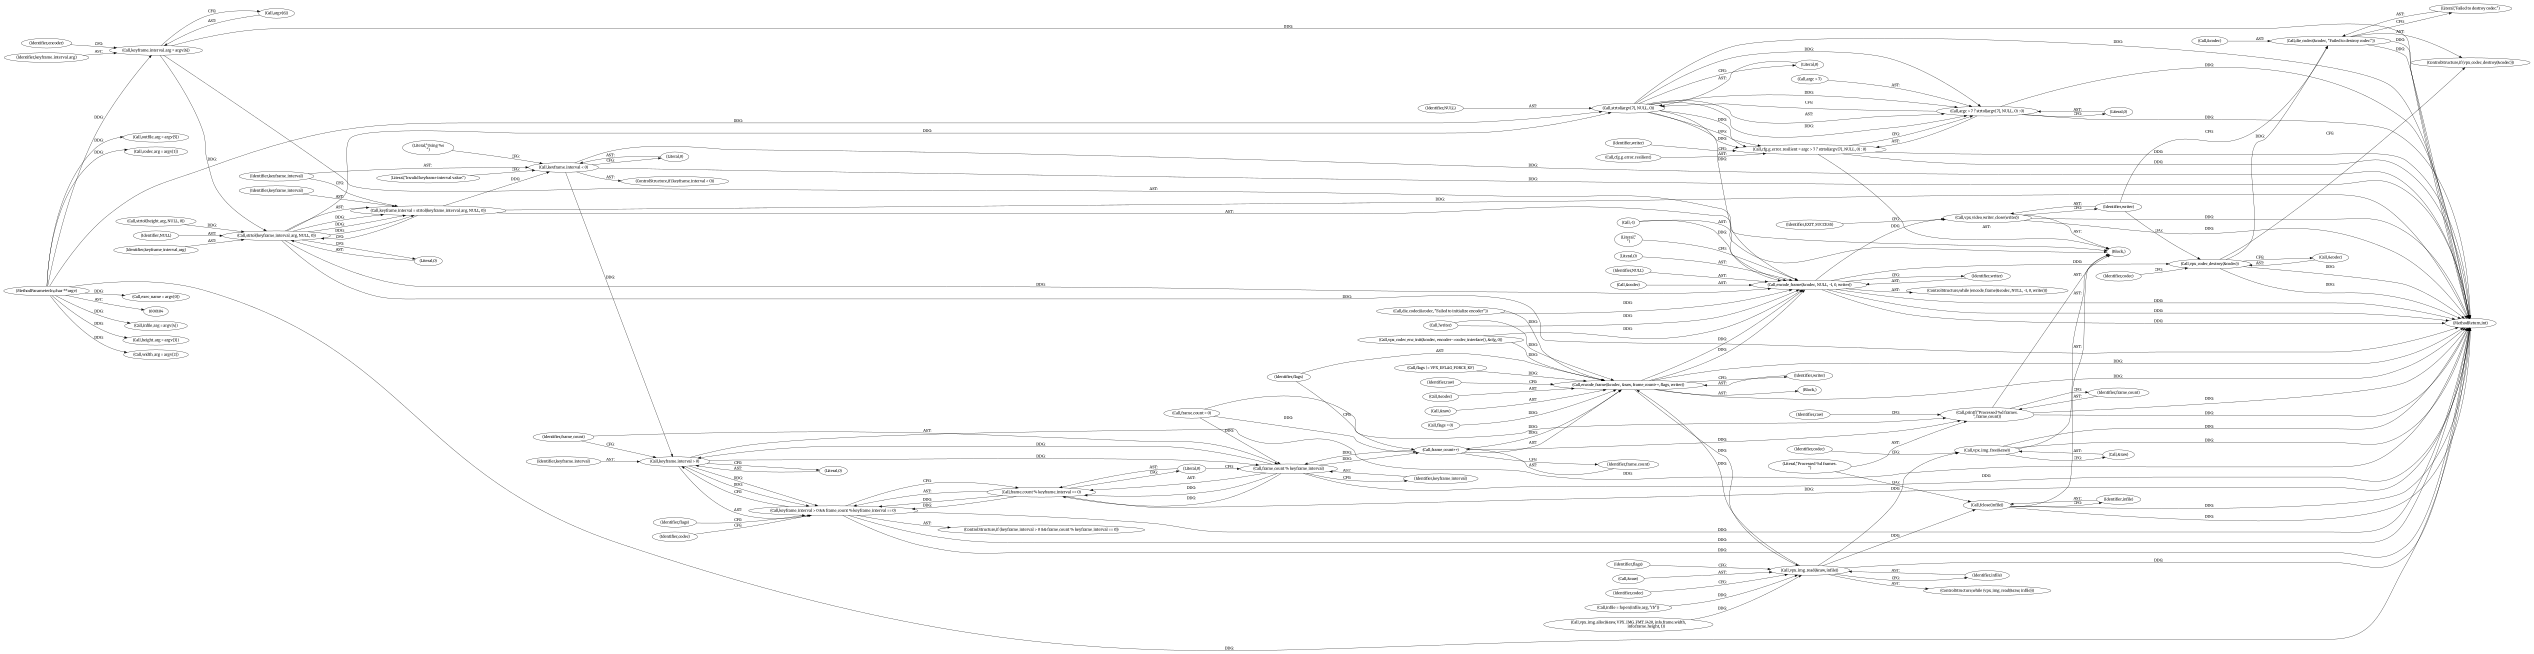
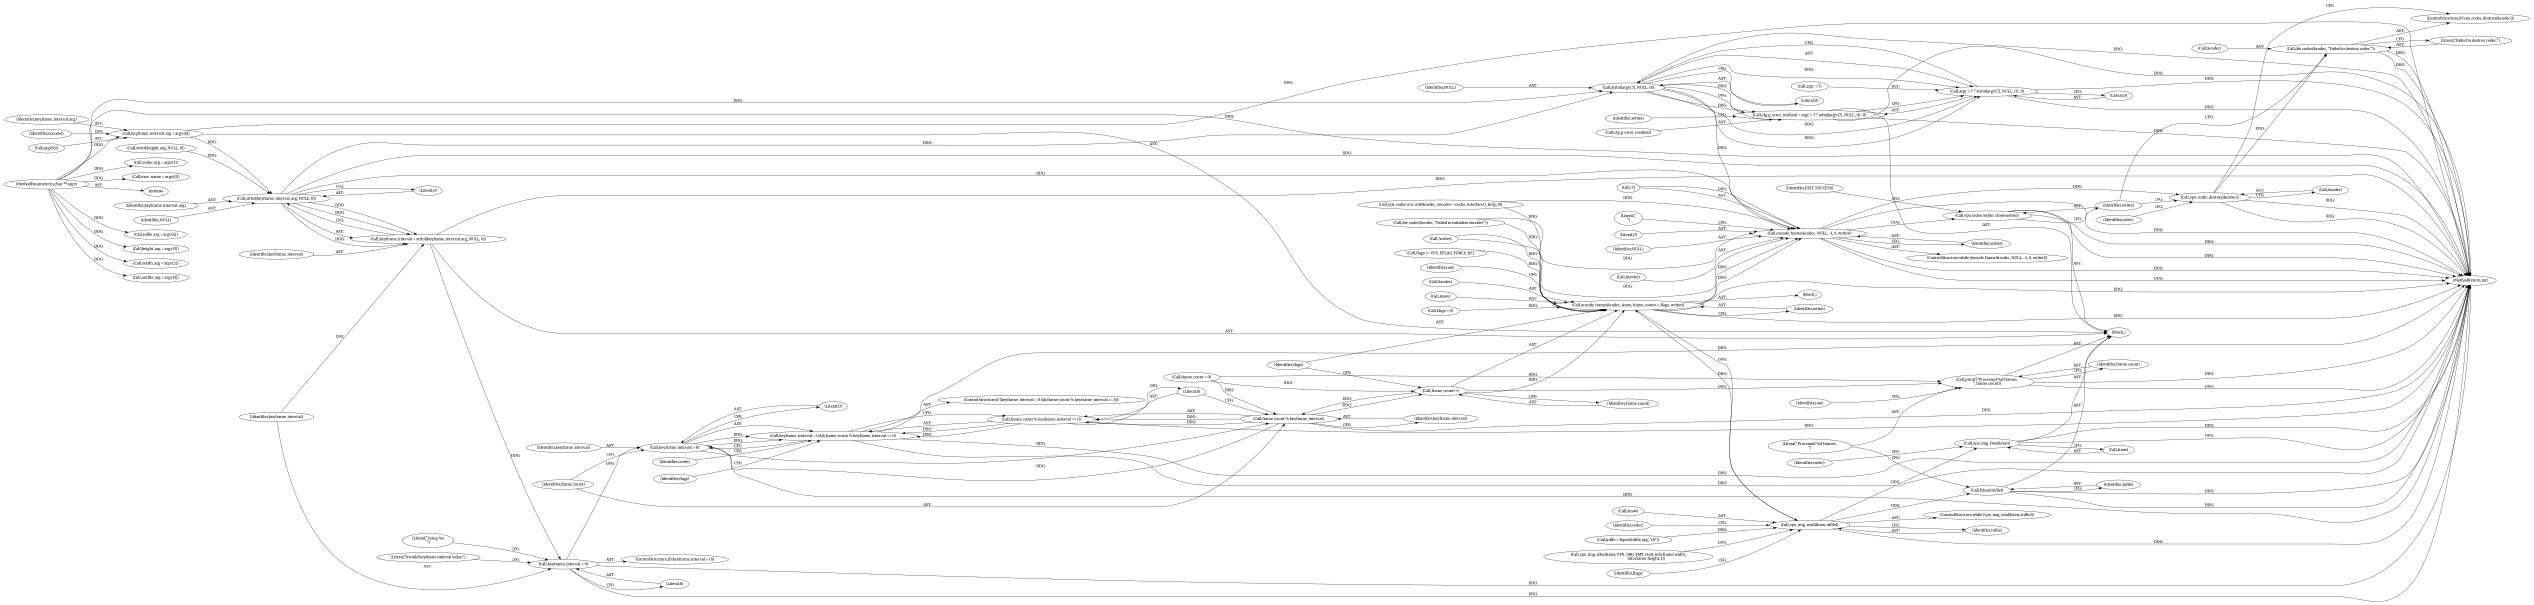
(205, 17) -> none
